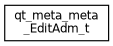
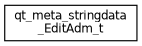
(57, 23) -> (71, 23)
